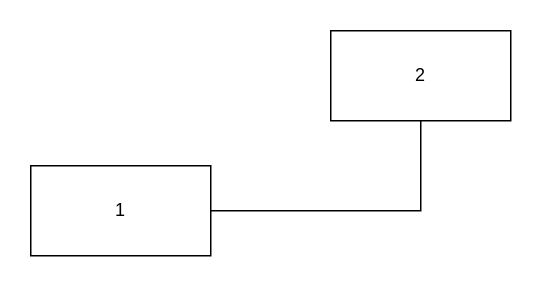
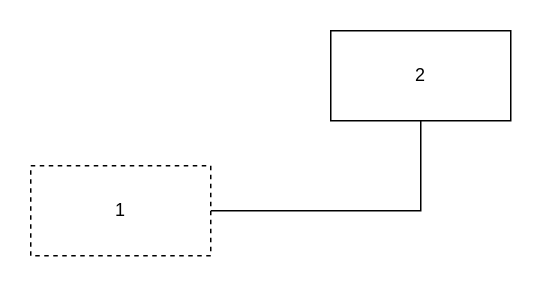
(121, 211) -> (121, 211)
